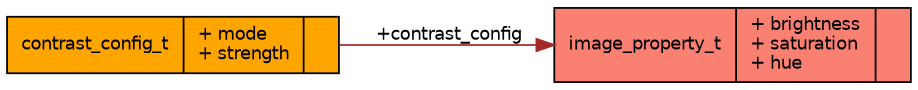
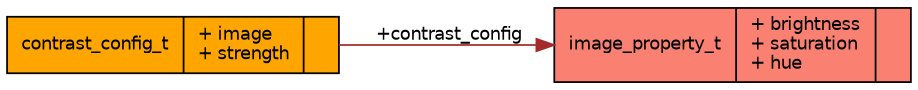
(233, 34) -> (236, 34)
